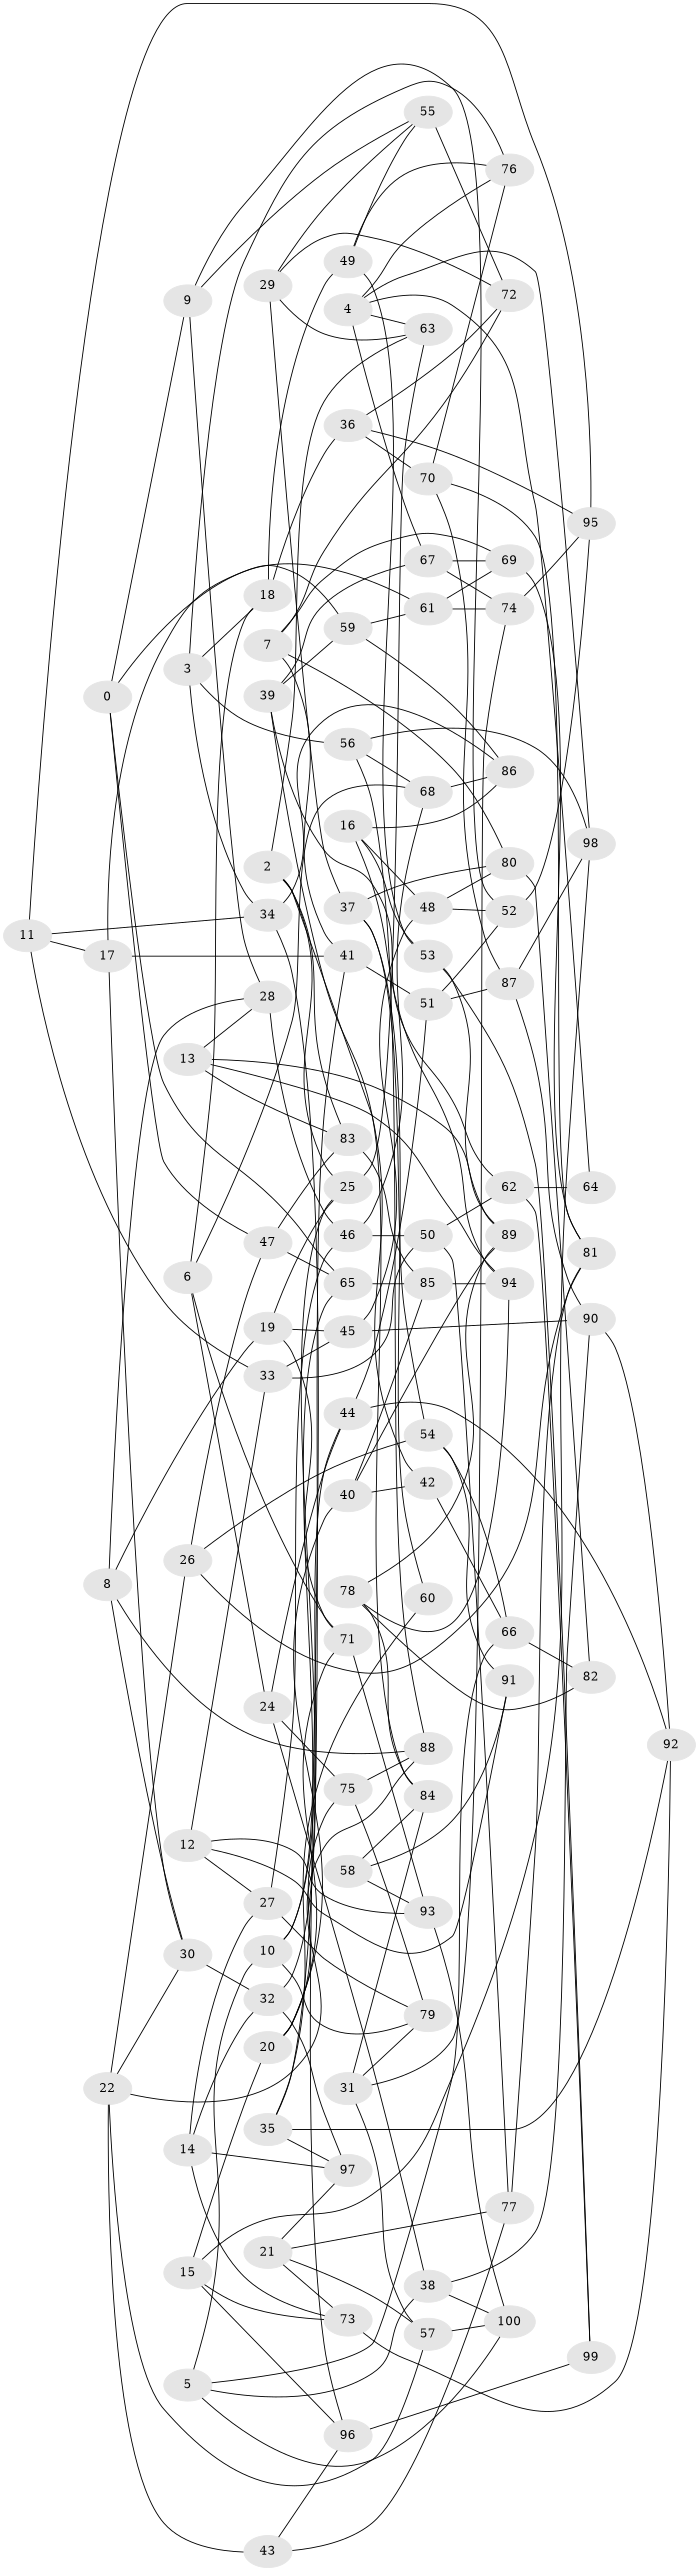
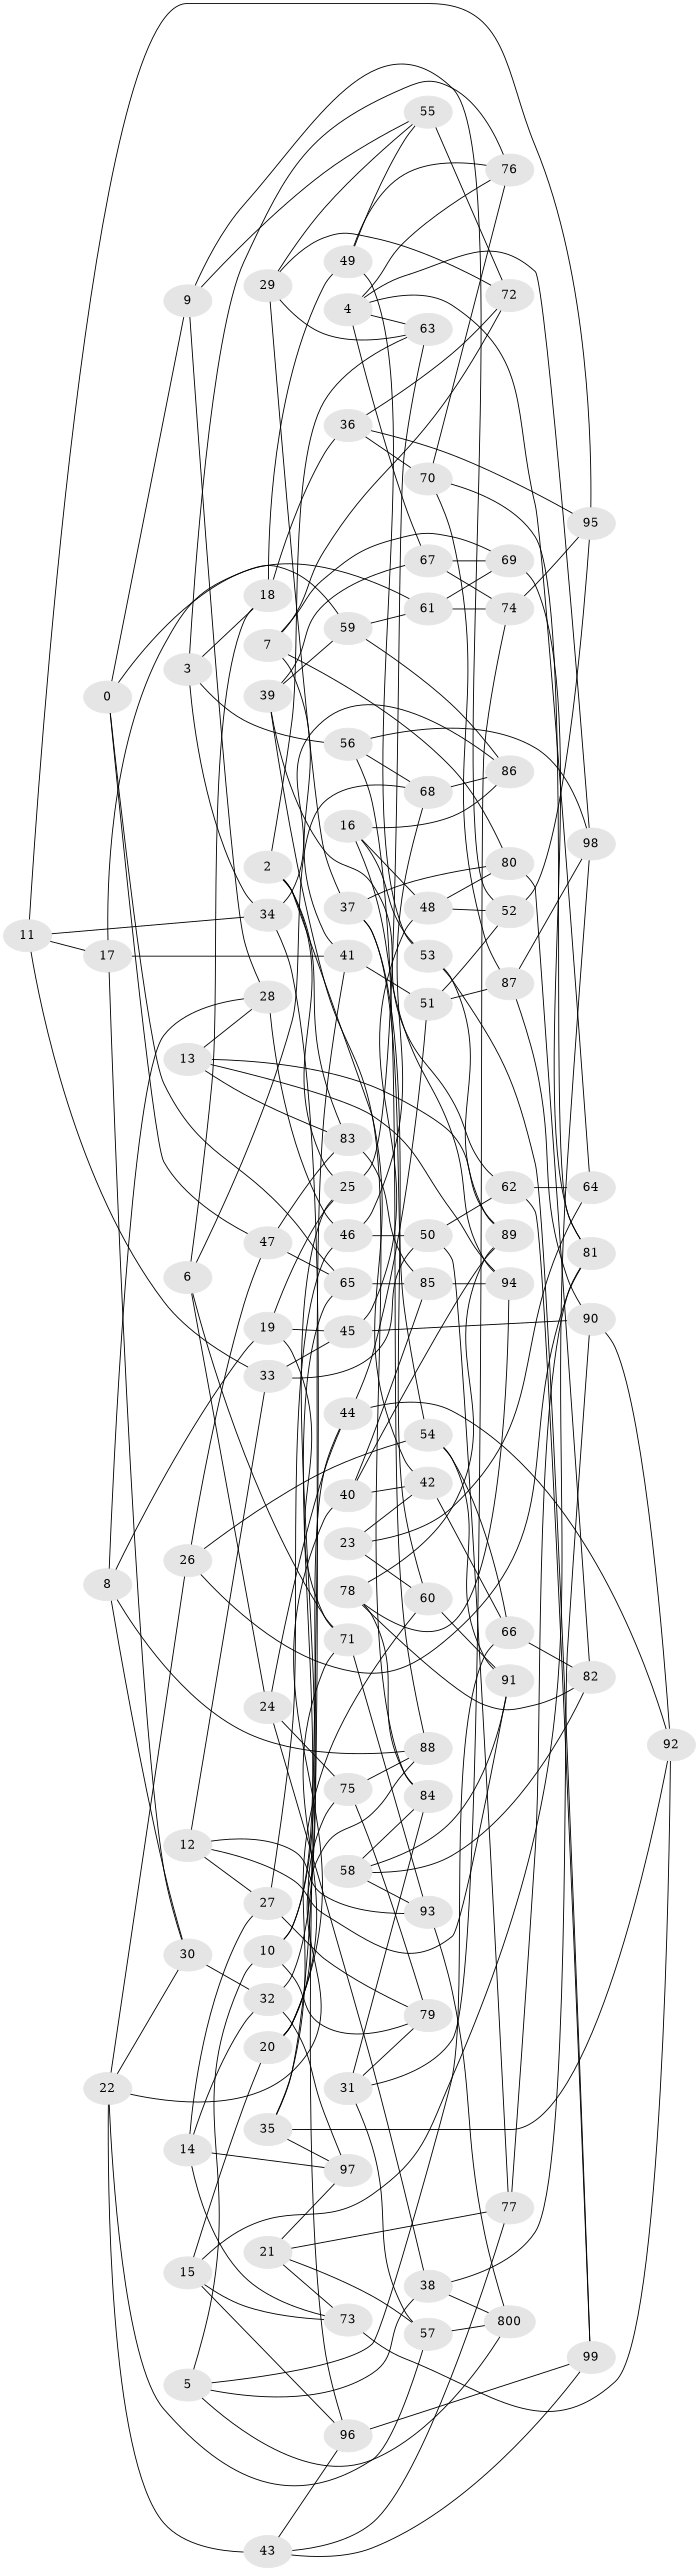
none -> (348, 1544)
none -> (468, 1640)
none -> (502, 1815)
(510, 2322) -> (510, 2322)
none -> (455, 2499)
